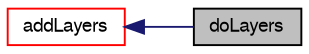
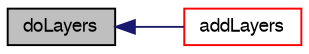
(169, 27) -> (159, 27)
